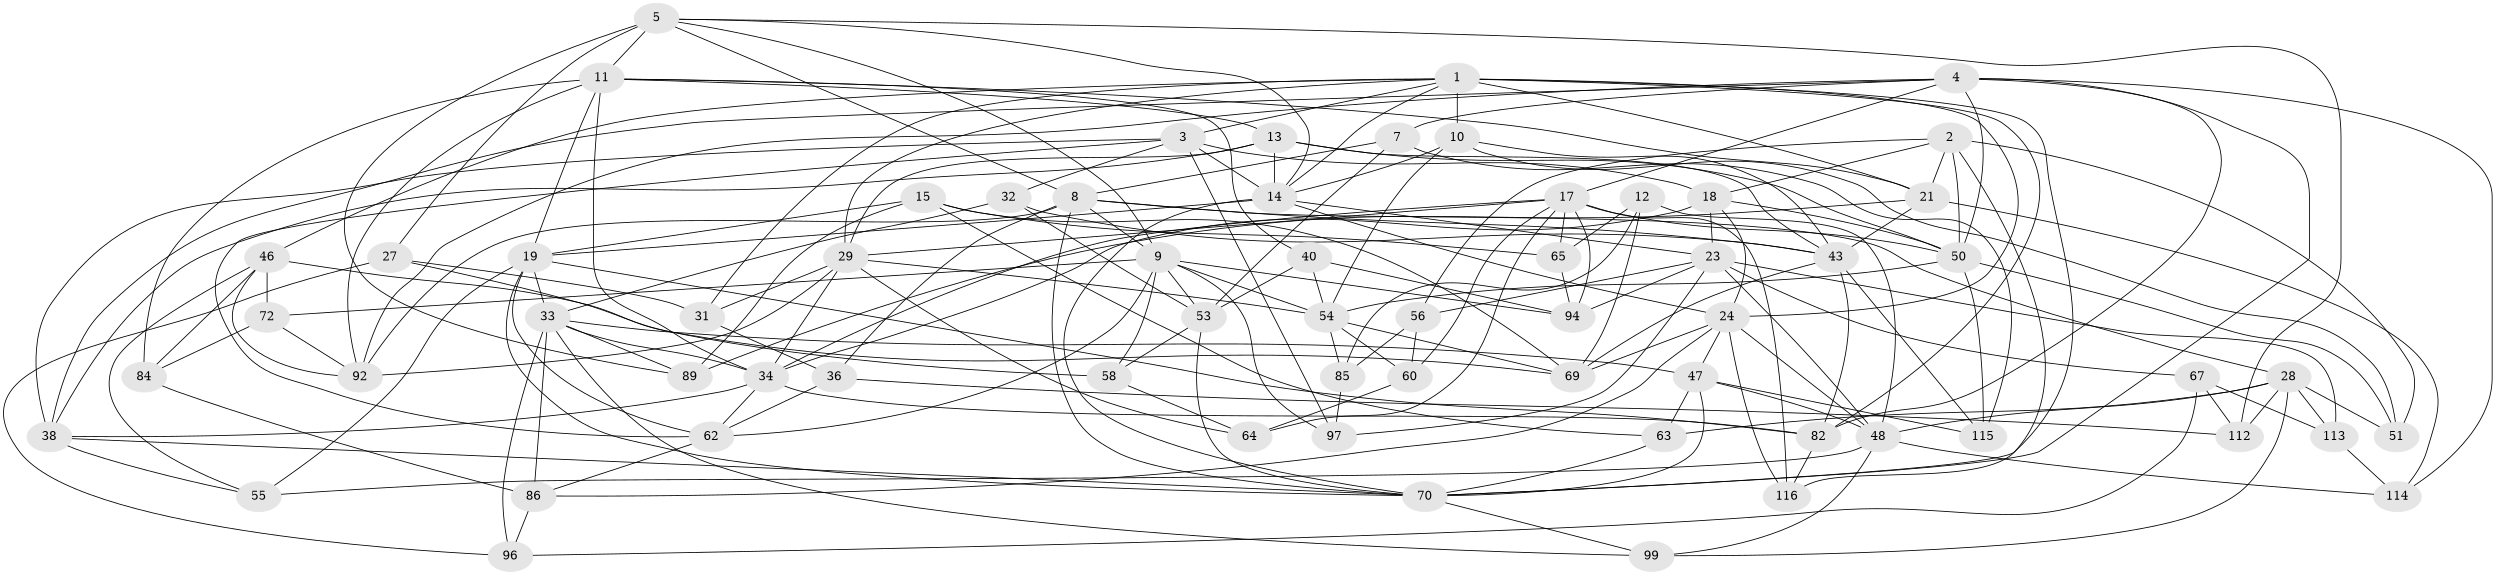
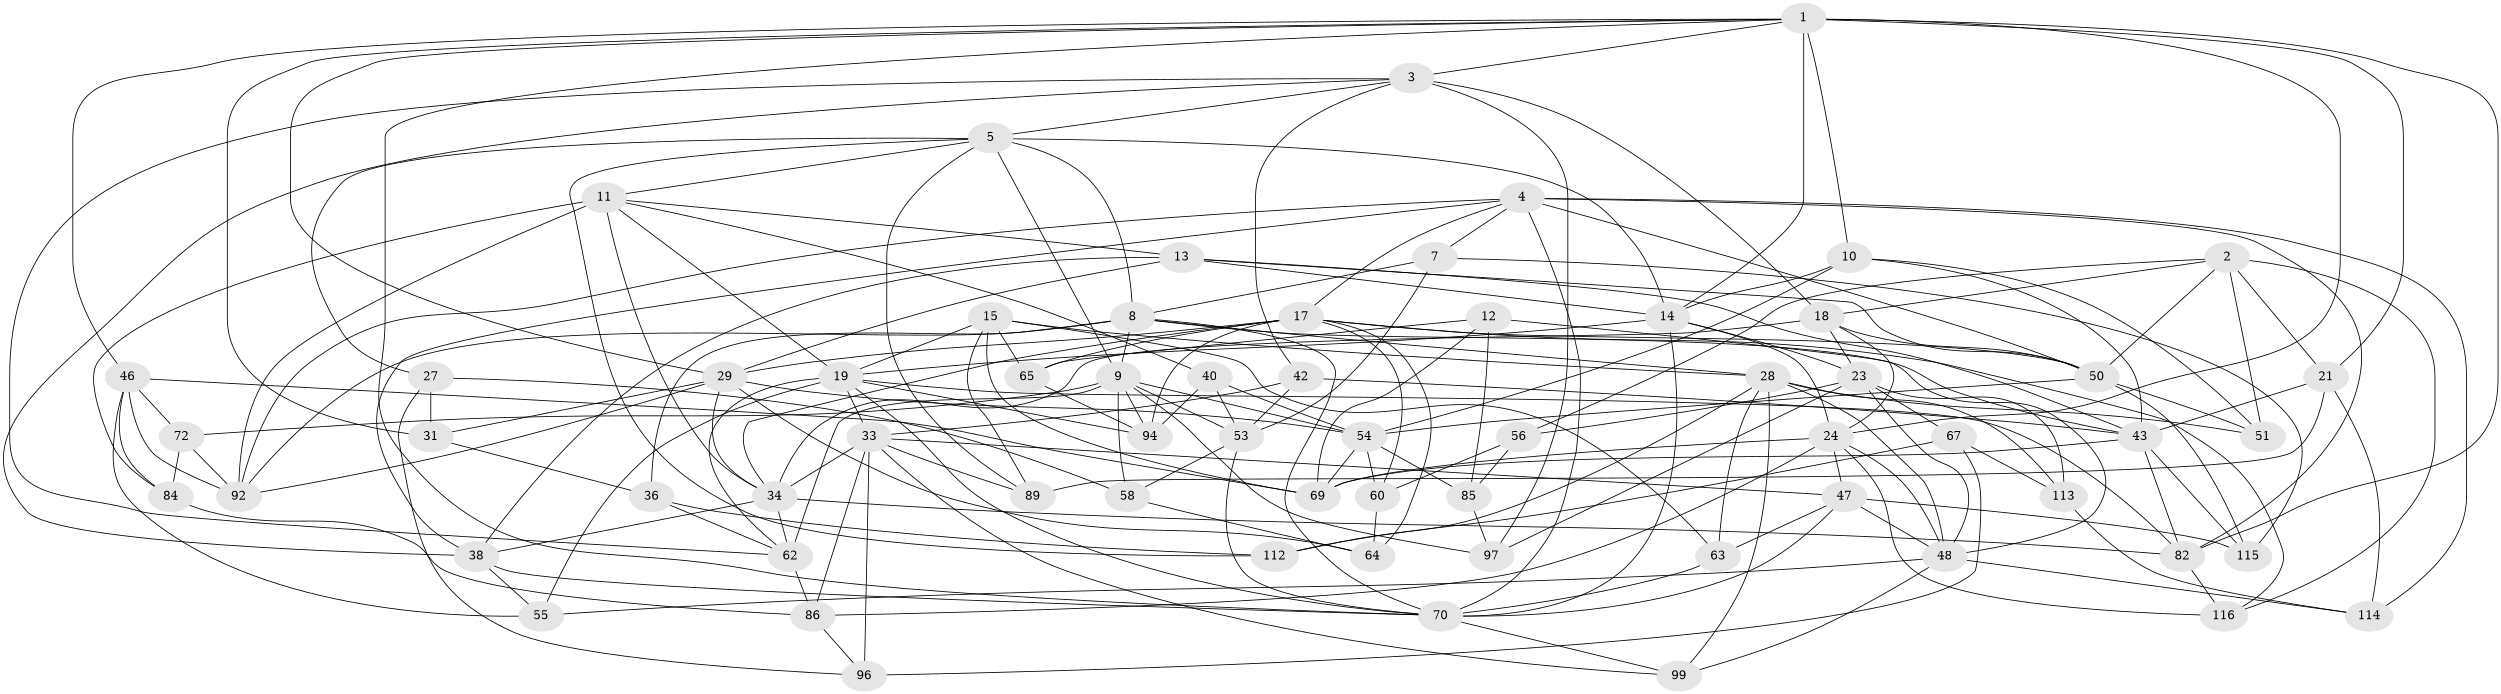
(1367, 112) -> none
(1223, 164) -> (1201, 108)
(1009, 198) -> (1301, 377)
(1638, 290) -> (1035, 414)
none -> (1360, 353)
